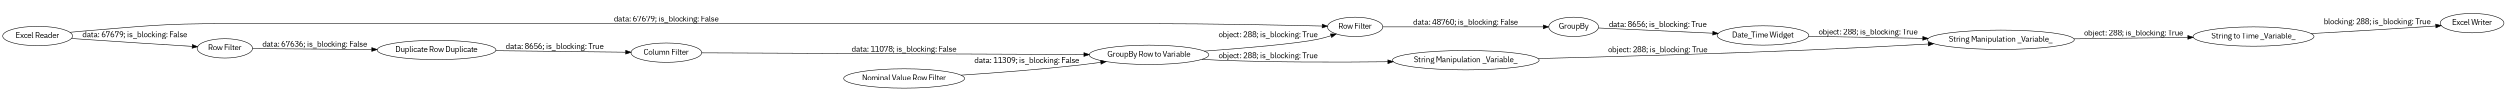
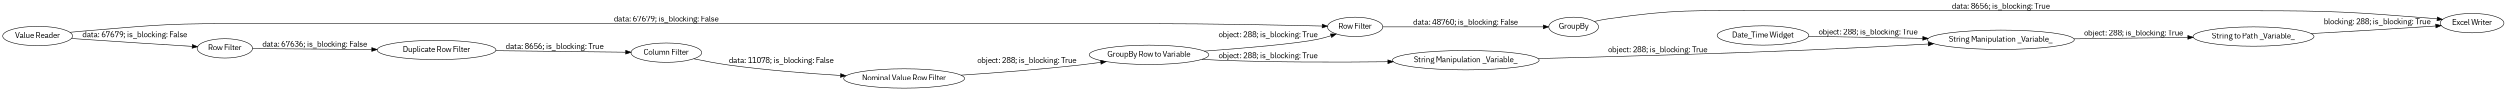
(1655, 31) -> (2015, 11)
(38, 36) -> (38, 36)
(2254, 37) -> (2254, 37)
(437, 50) -> (437, 50)
(893, 54) -> (767, 70)
(1027, 61) -> (1027, 61)
